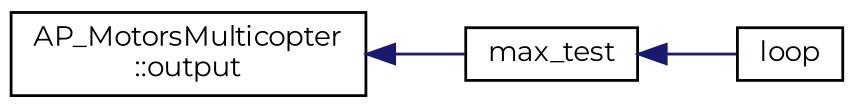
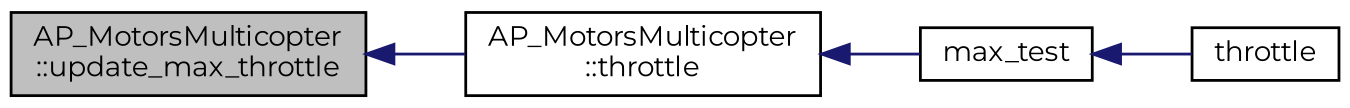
(189, 54) -> (643, 54)
none -> (189, 54)
(790, 54) -> (1266, 54)
